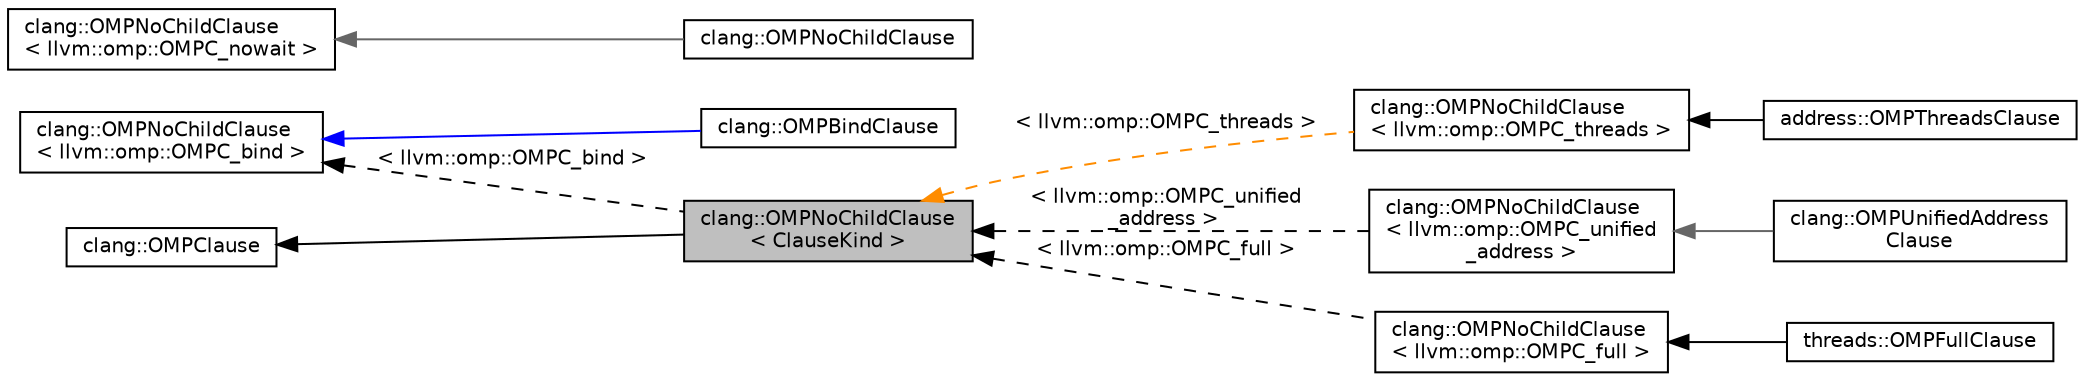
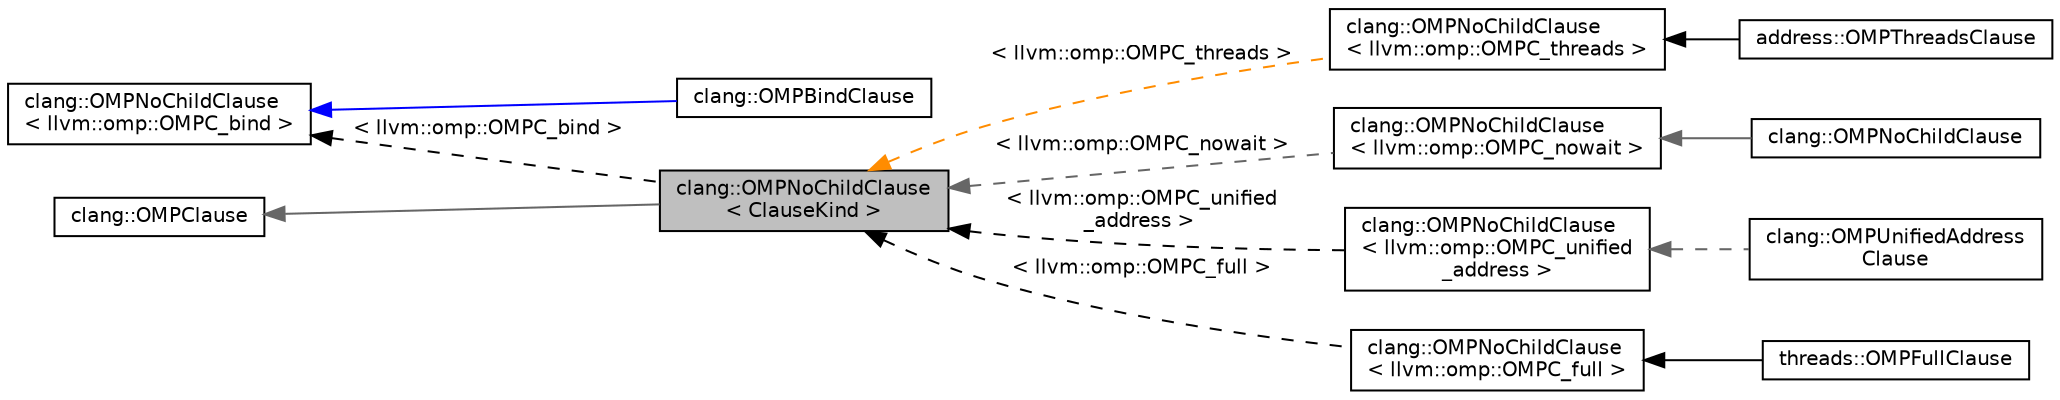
none -> (1151, 169)
(1734, 231) -> (1710, 249)
(491, 239) -> (472, 209)
